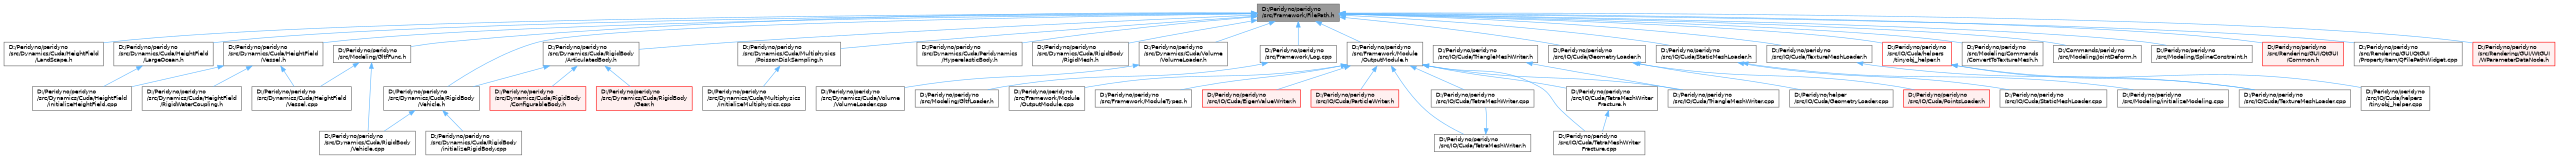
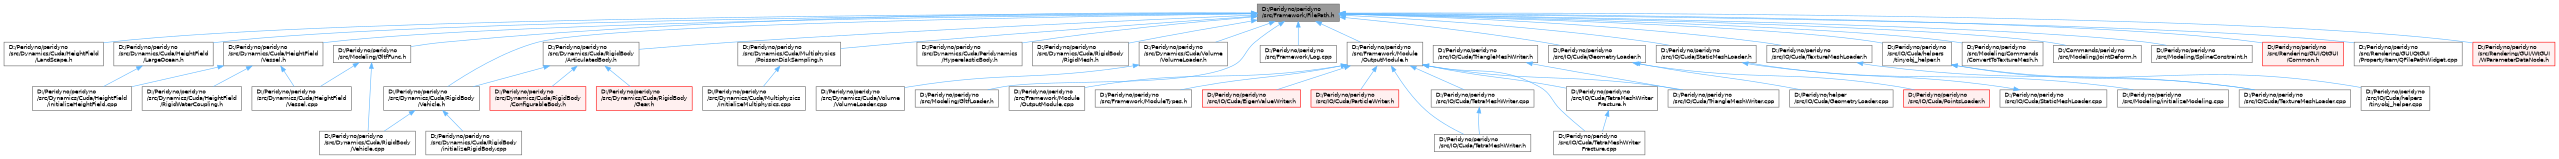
(1917, 54) -> (1917, 54)
(1125, 76) -> (1096, 82)
(1936, 81) -> (1948, 81)
(1486, 118) -> (1479, 124)
